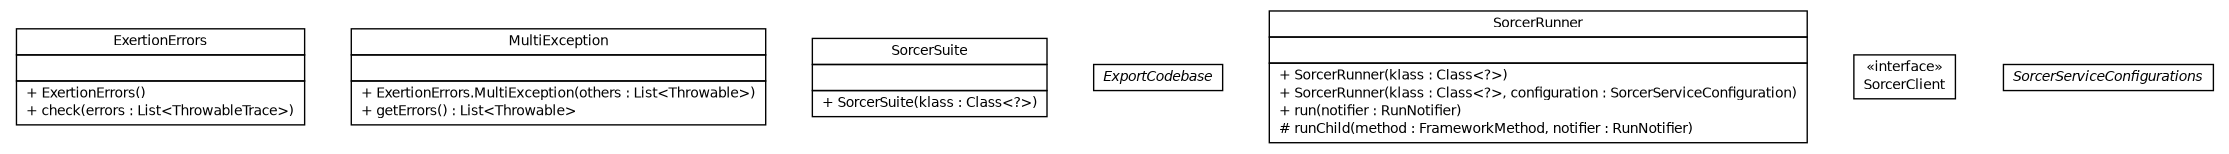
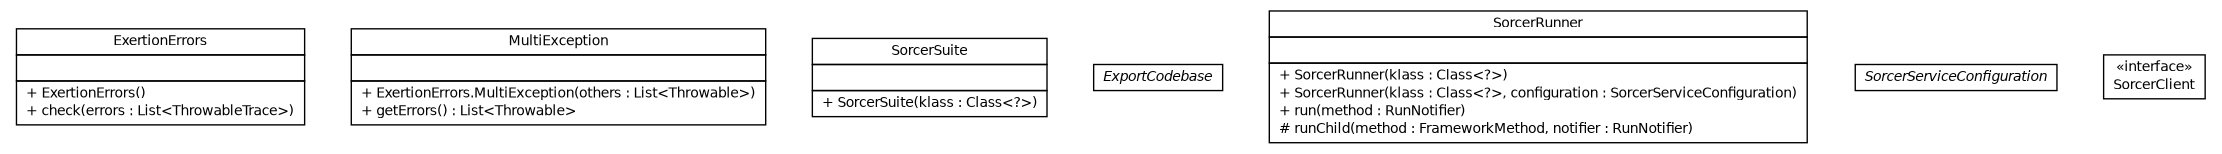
none -> (1955, 77)
(2108, 77) -> none
(1370, 111) -> (1372, 111)
